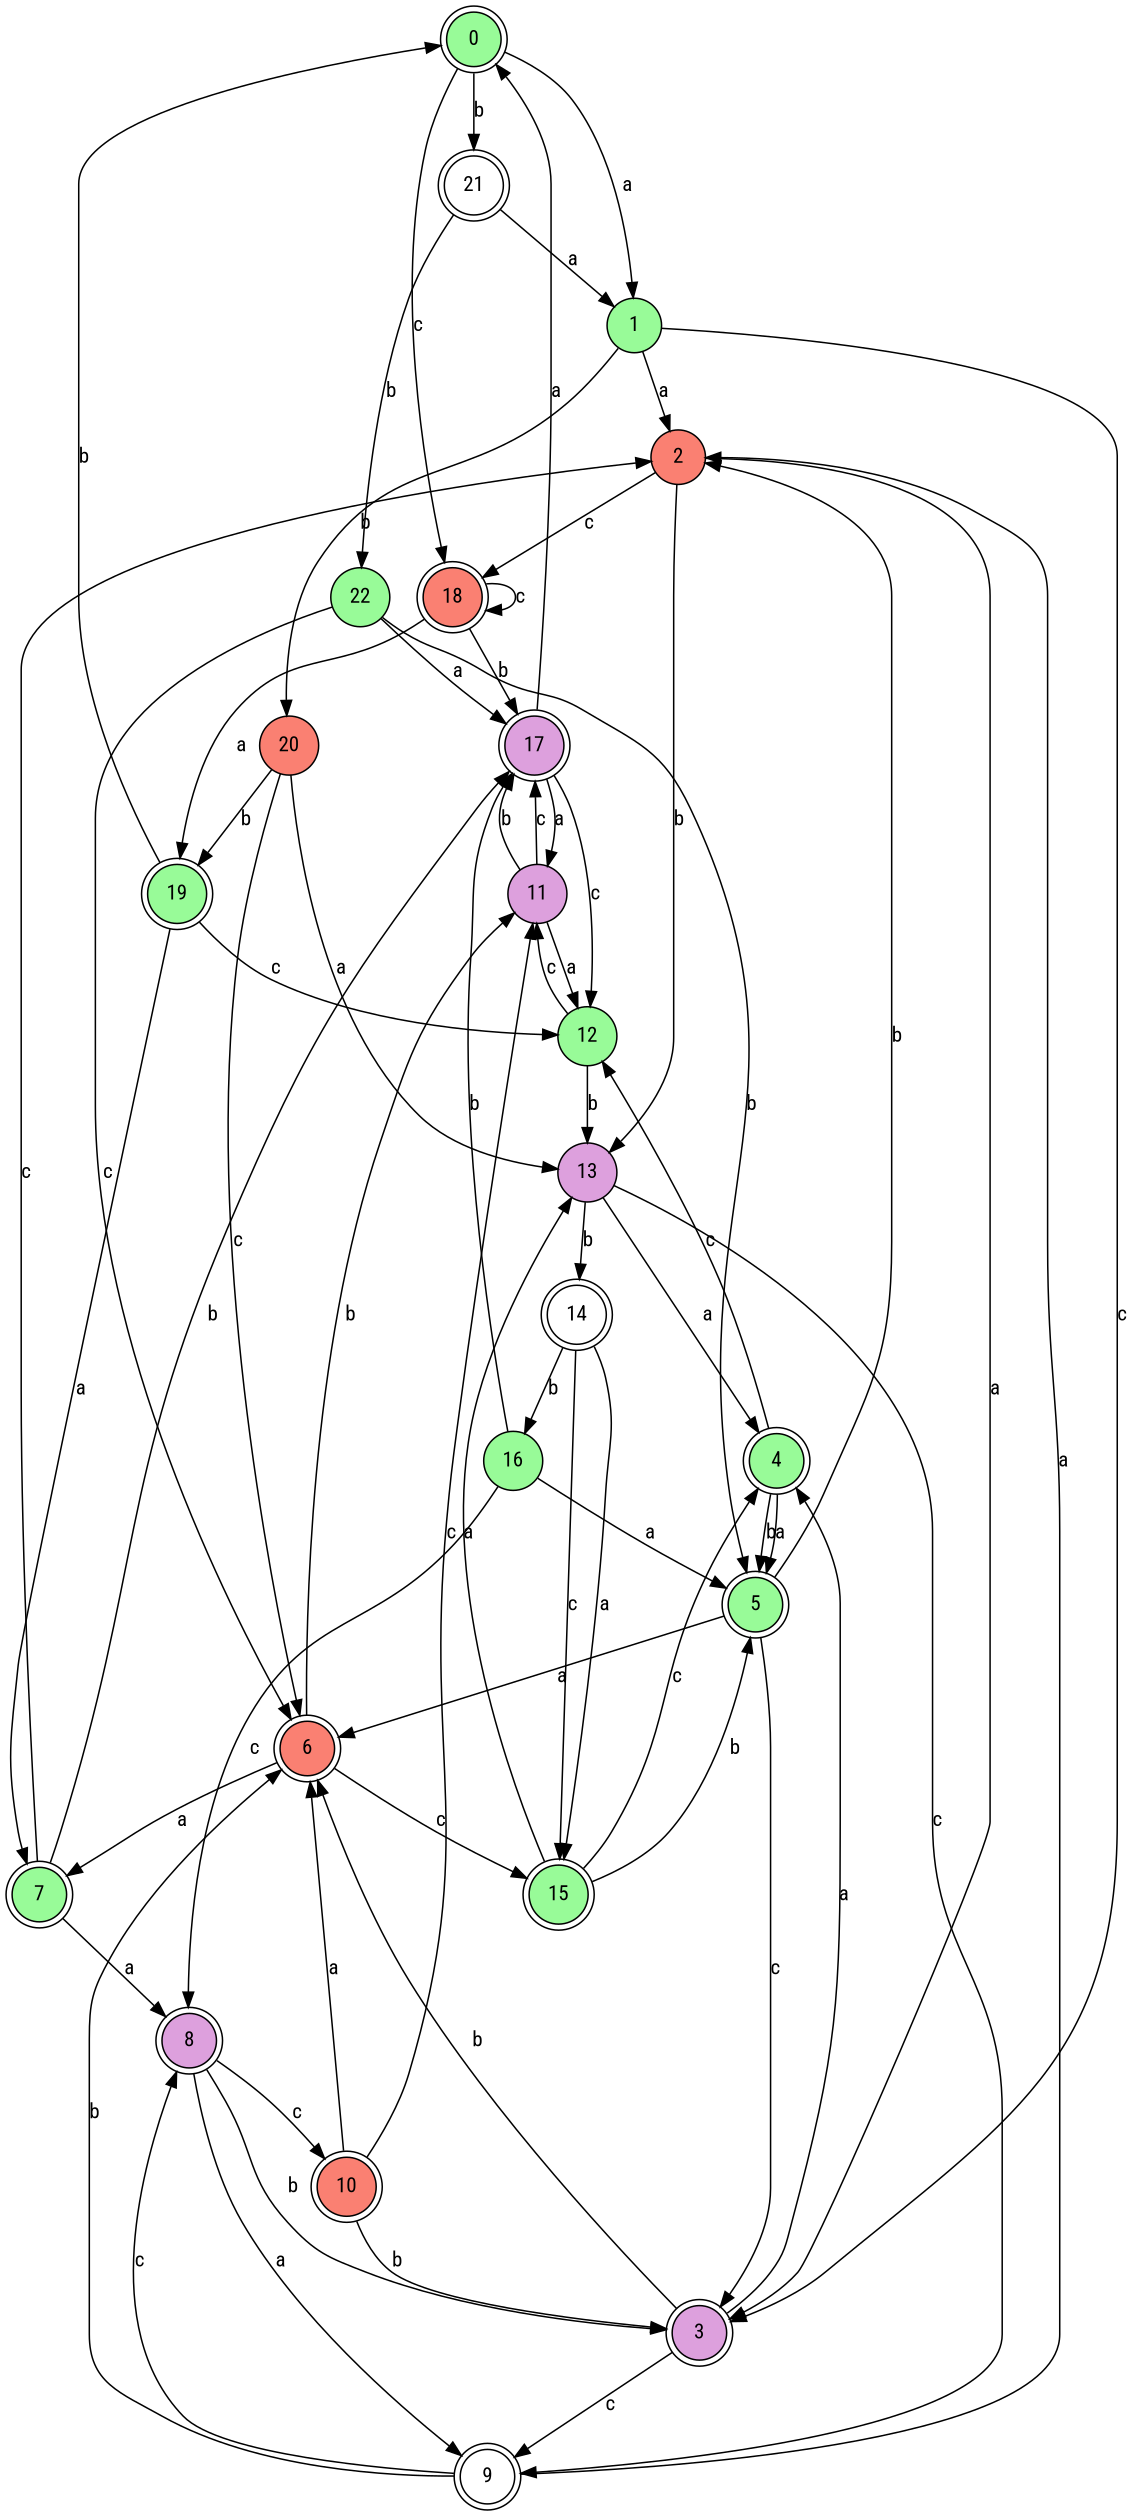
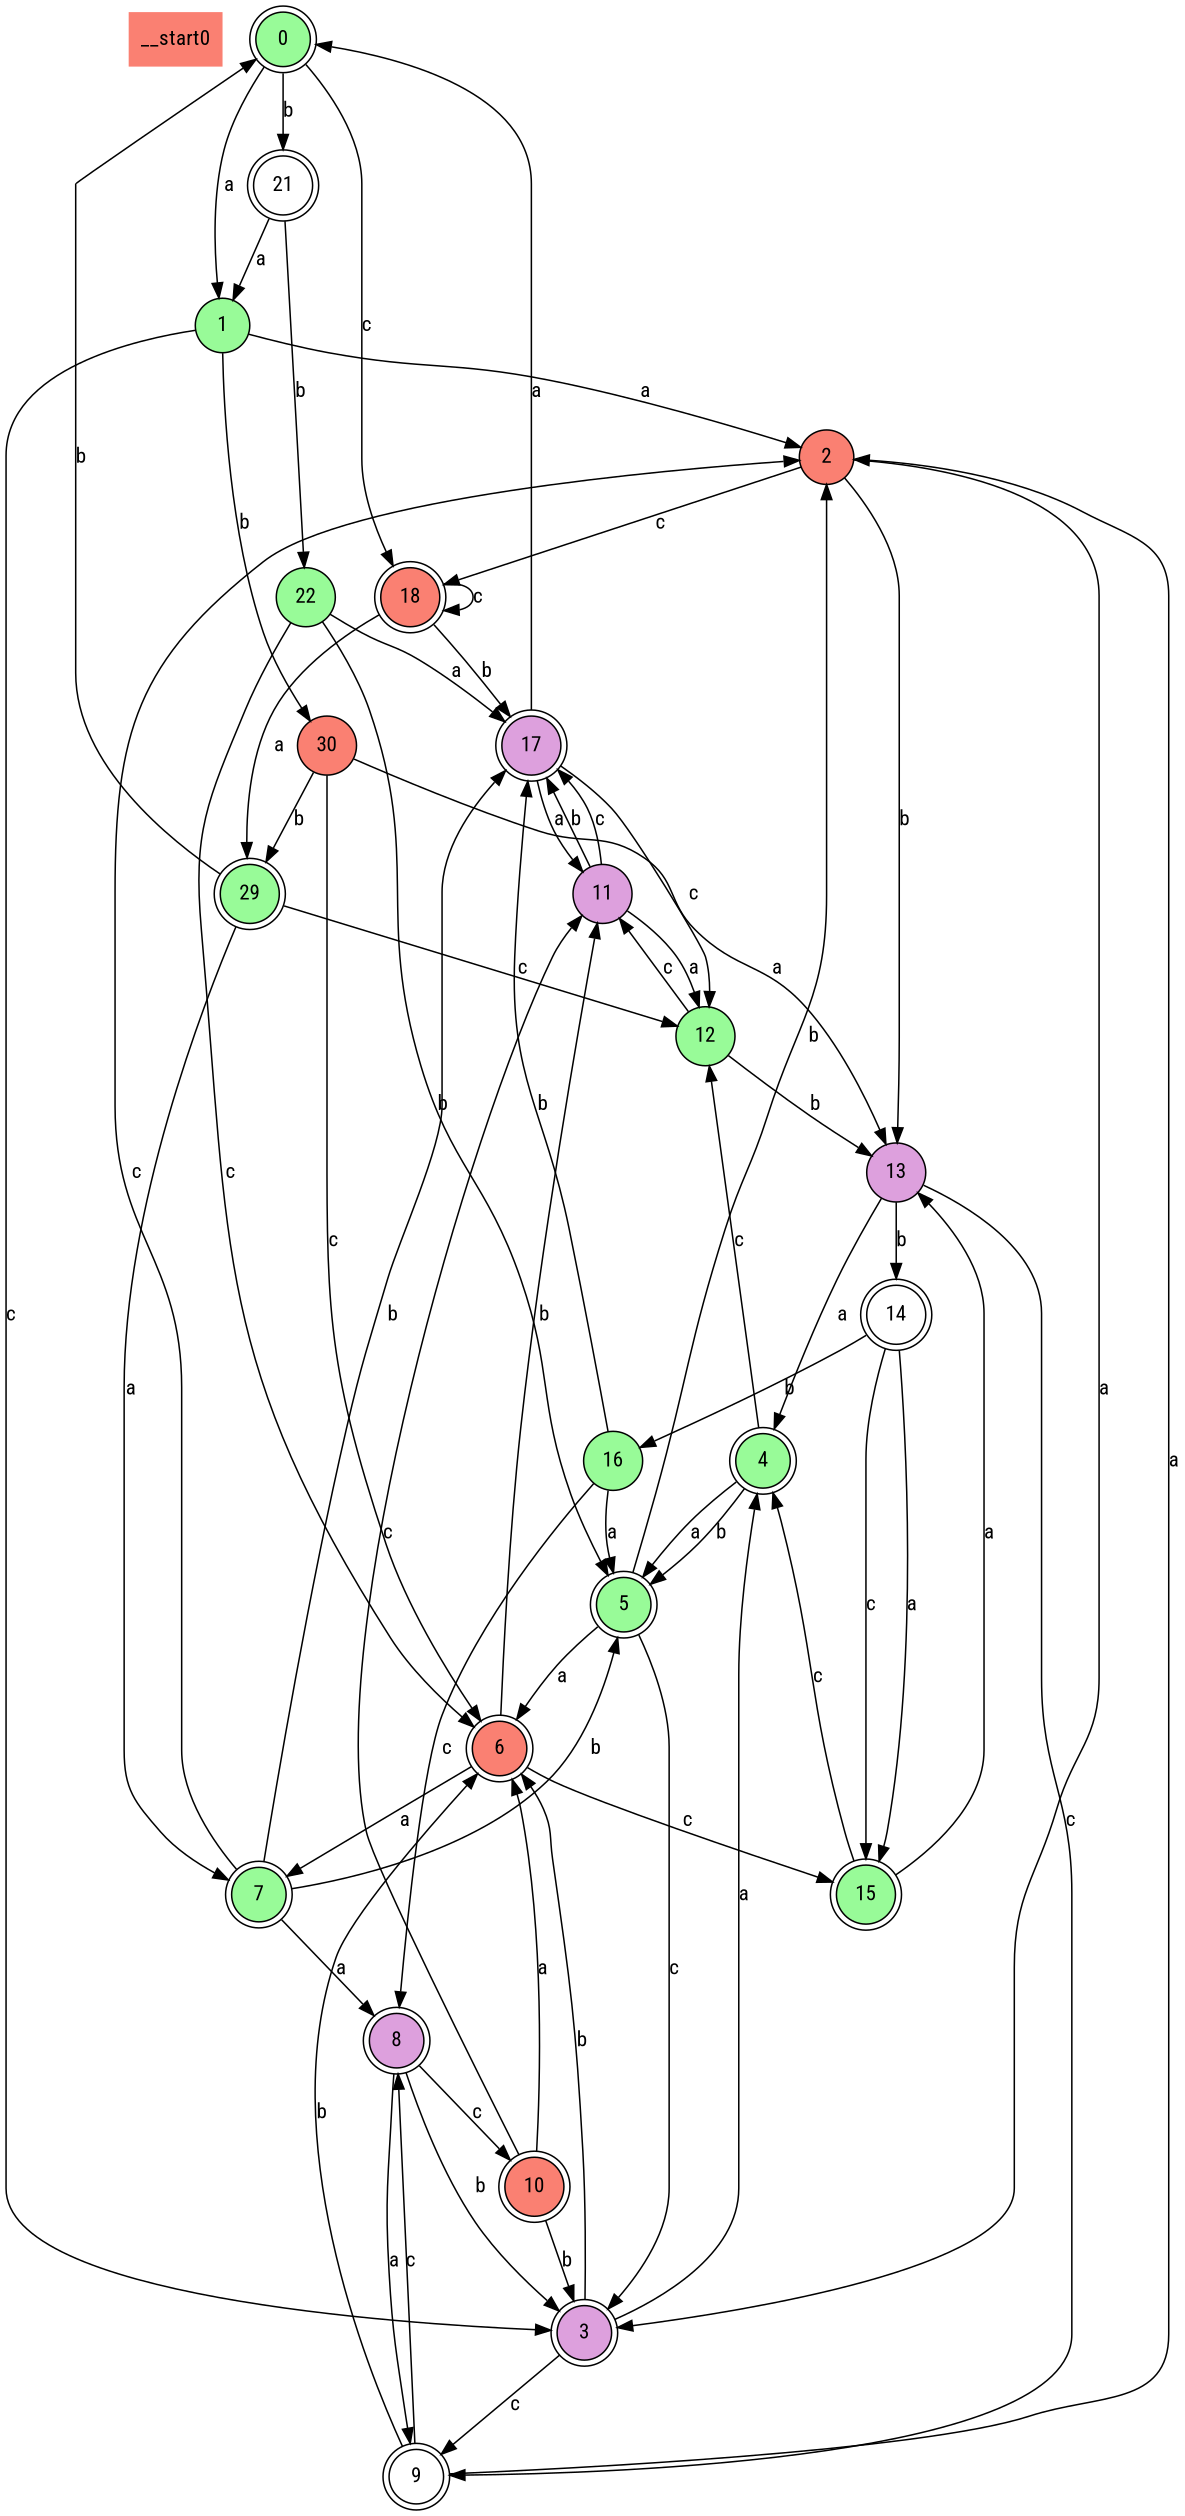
none -> (176, 39)
(289, 746) -> (327, 746)
(177, 894) -> (250, 894)
(699, 1789) -> (493, 1821)
